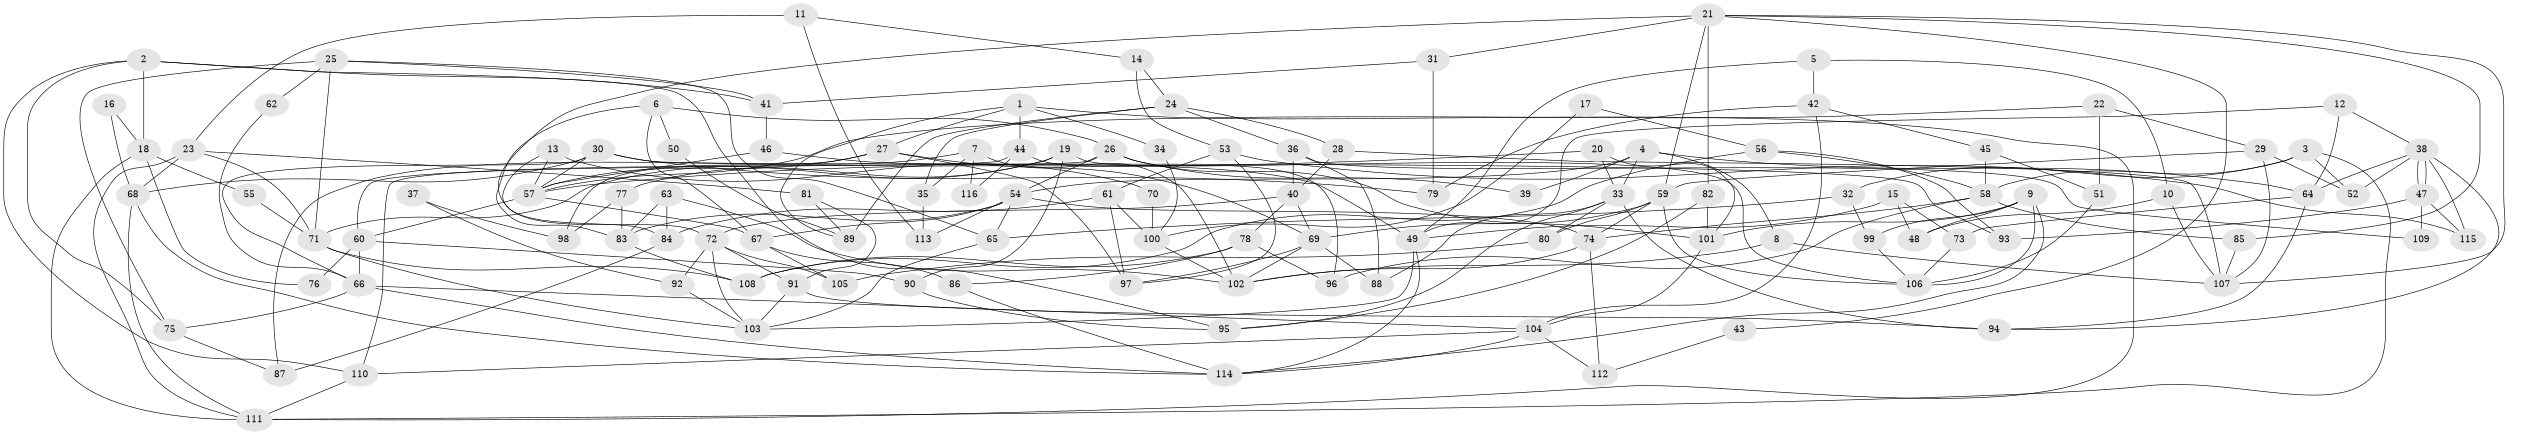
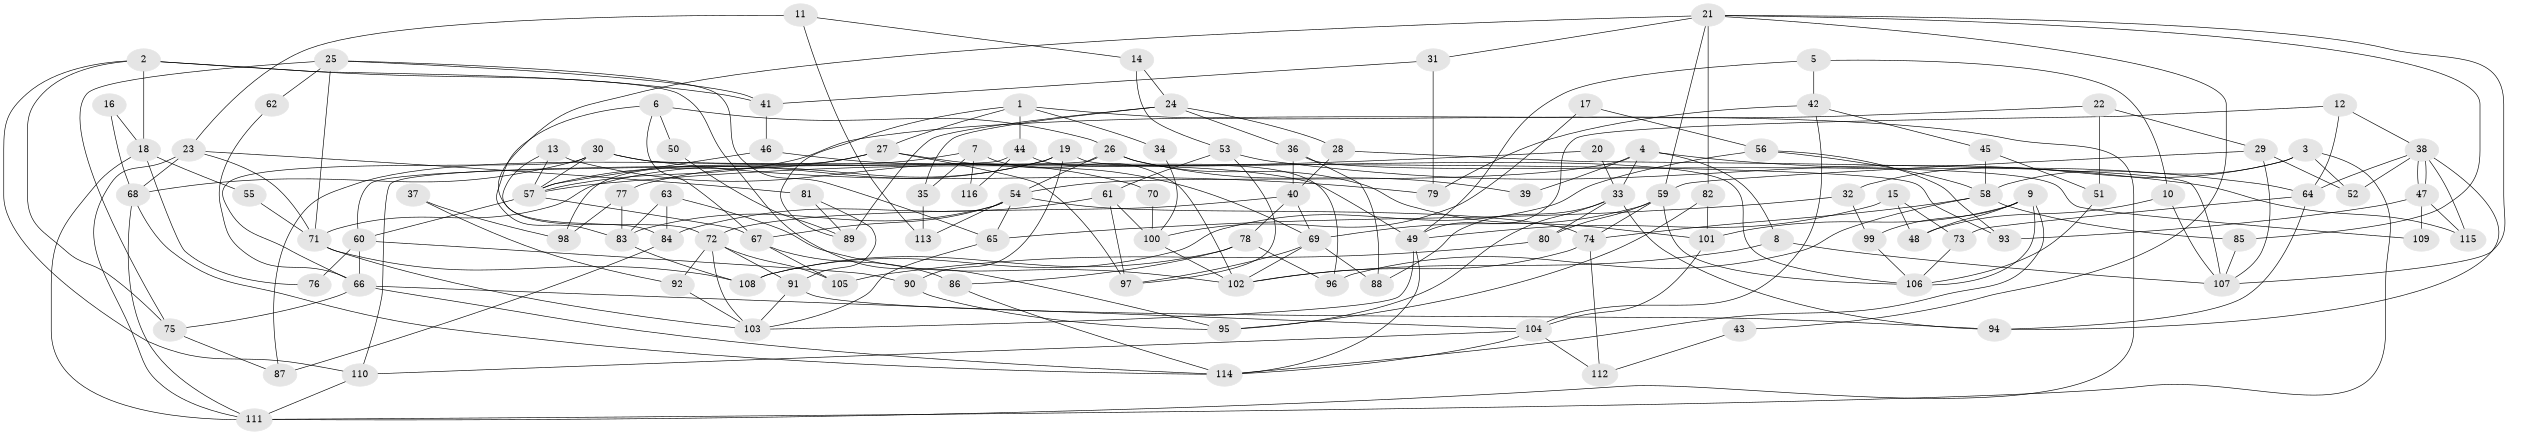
(1699, 165) -> none
